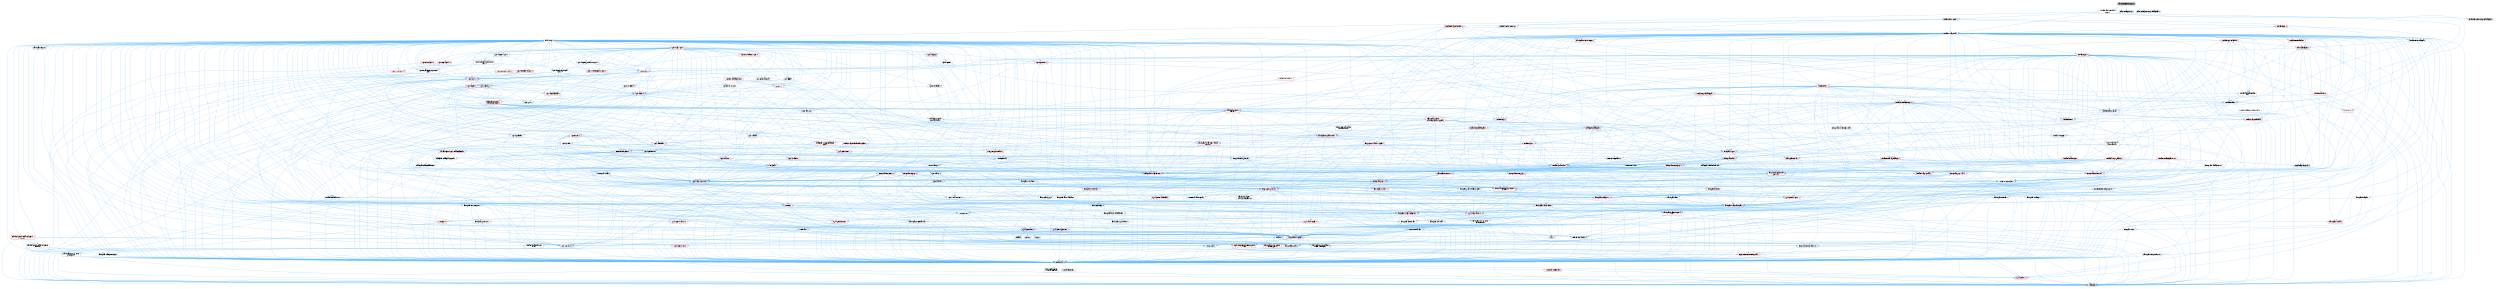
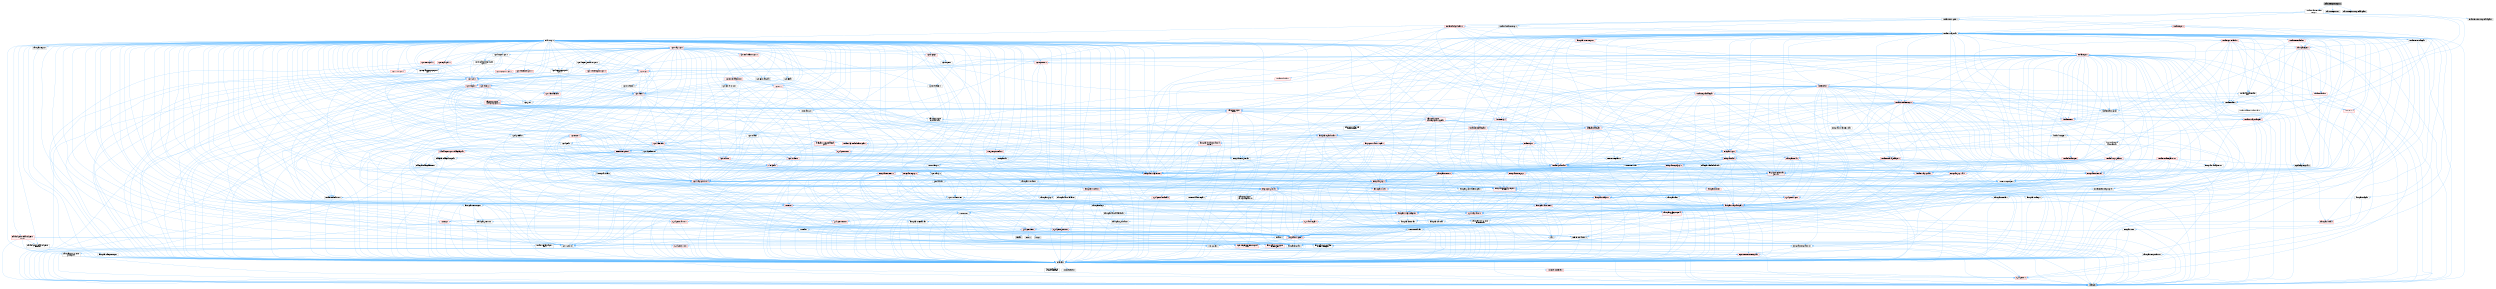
(2253, 120) -> (2253, 120)
